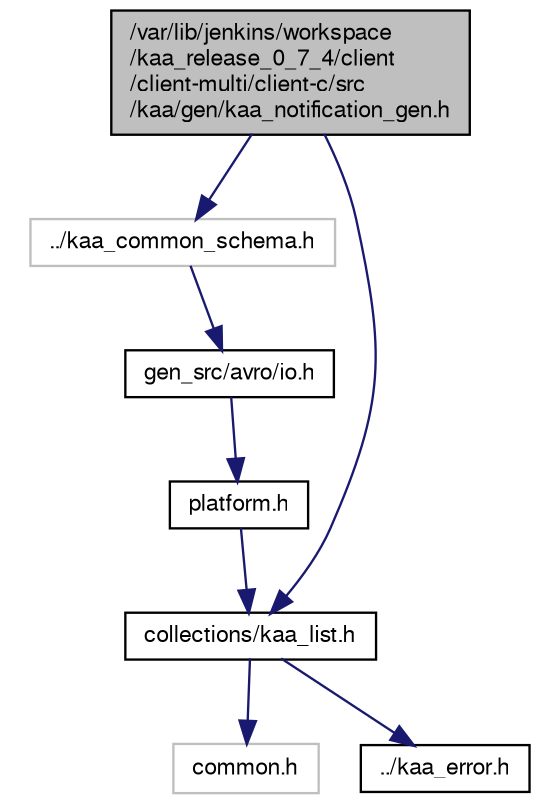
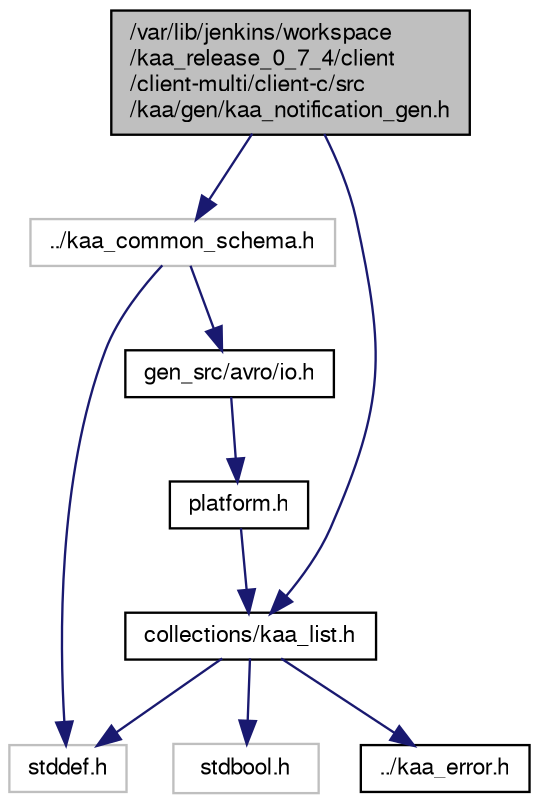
none -> (68, 769)
(246, 769) -> (246, 769)
